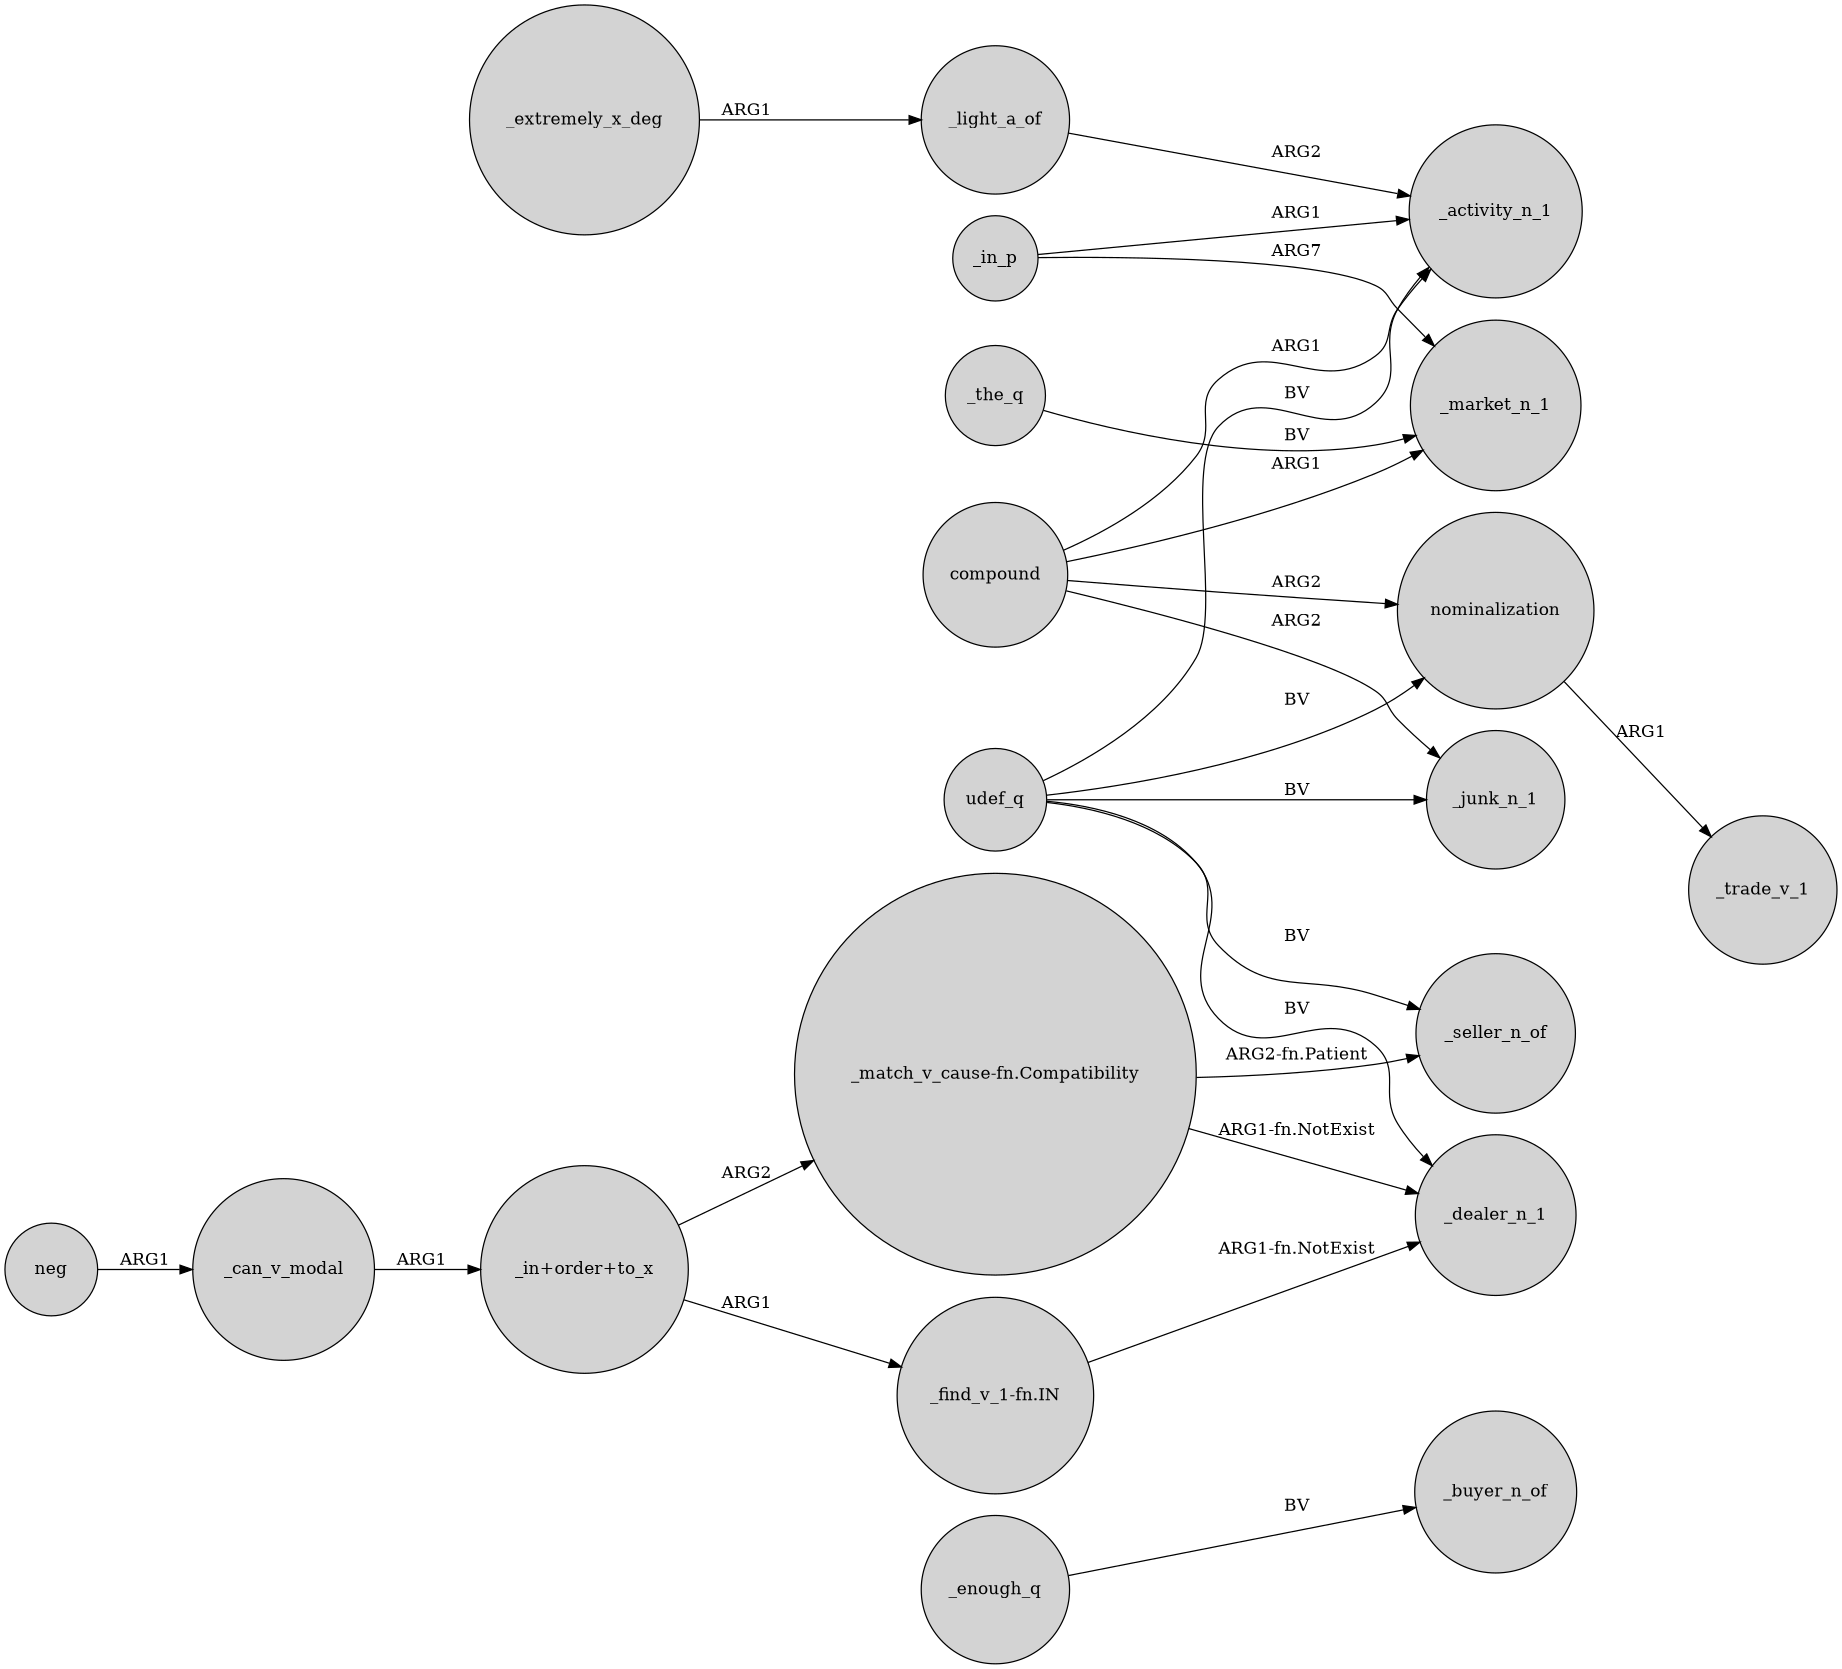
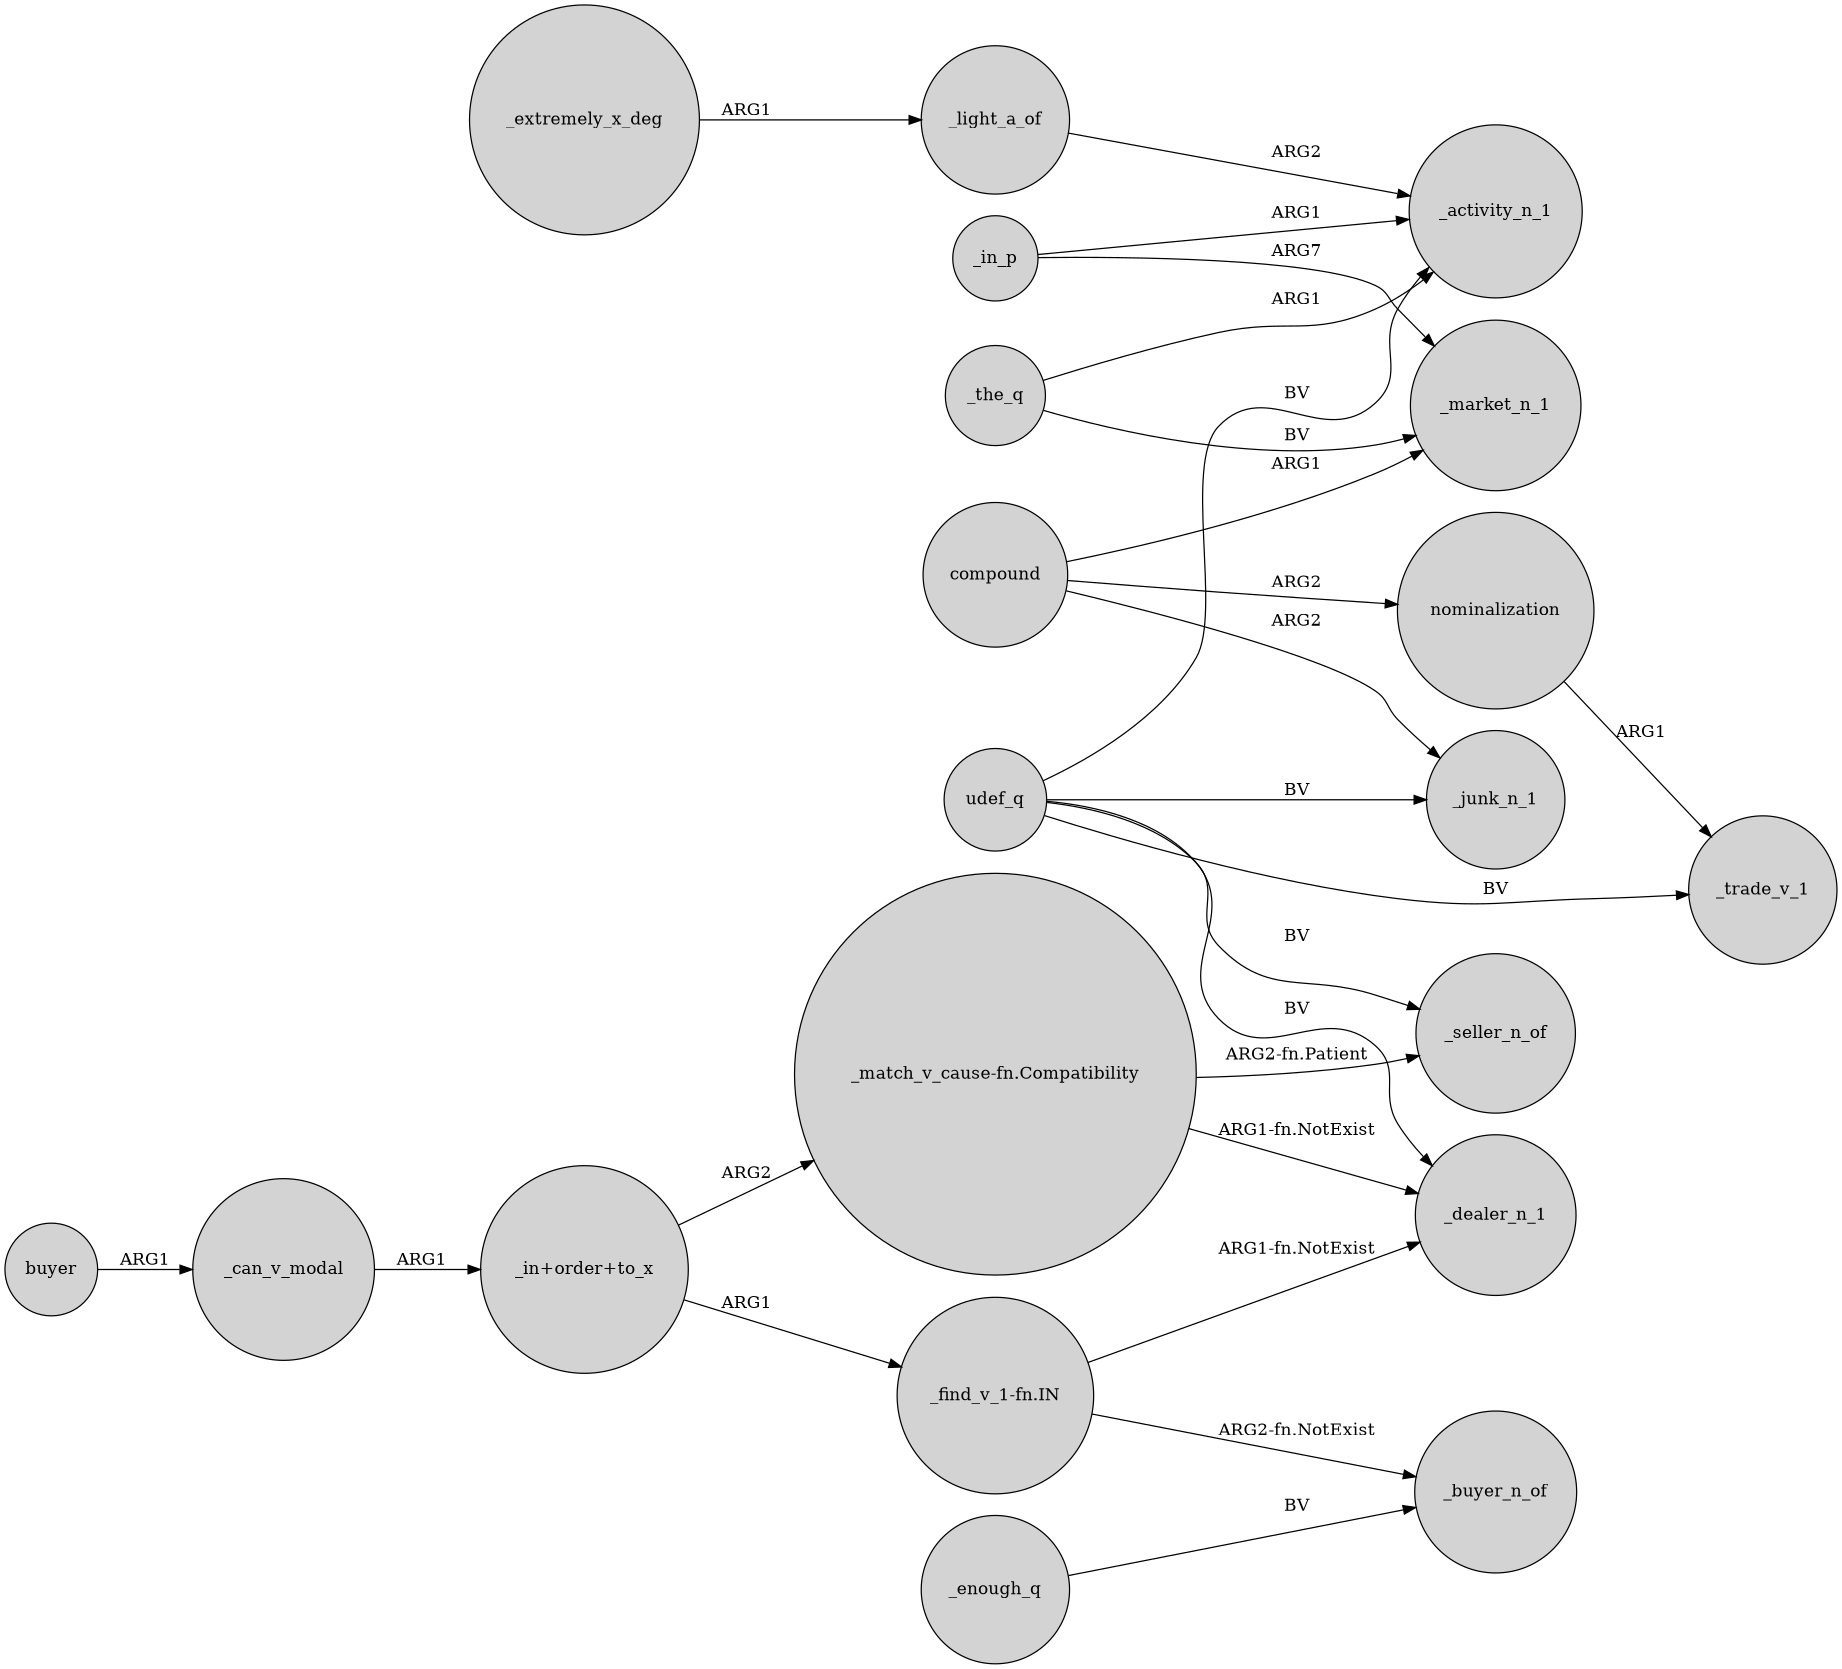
(1223, 377) -> (1235, 330)
(1237, 760) -> (1356, 893)
(51, 1269) -> (51, 1269)
none -> (1248, 1444)
